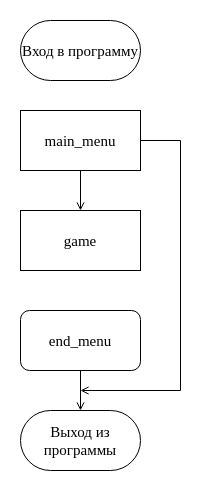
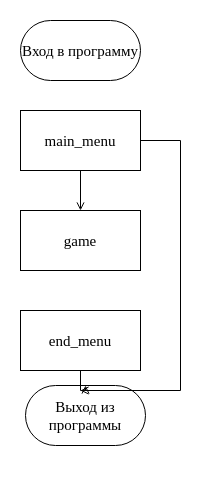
(81, 341) -> (81, 341)
(81, 441) -> (86, 416)
